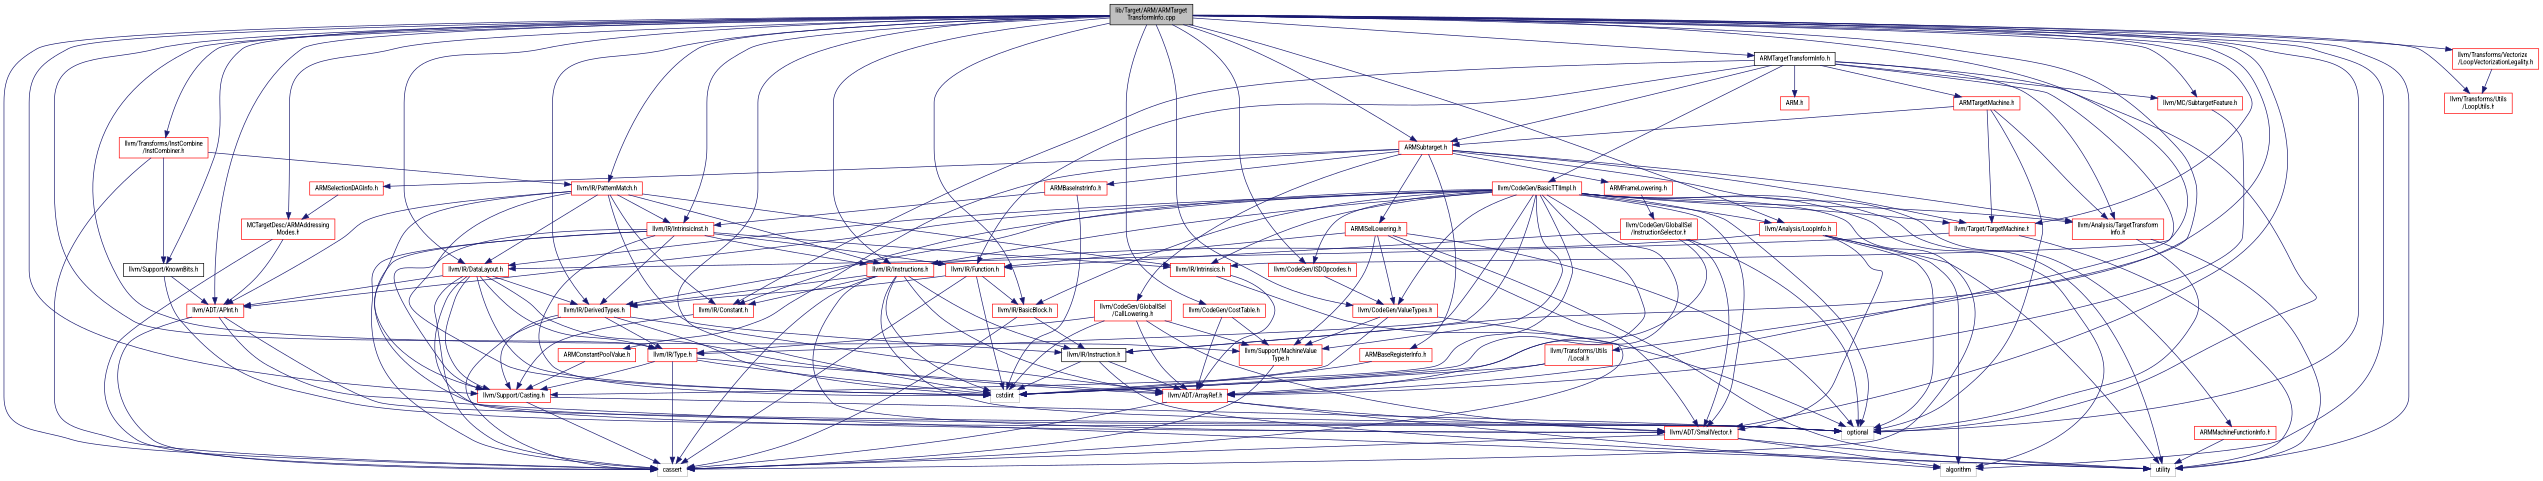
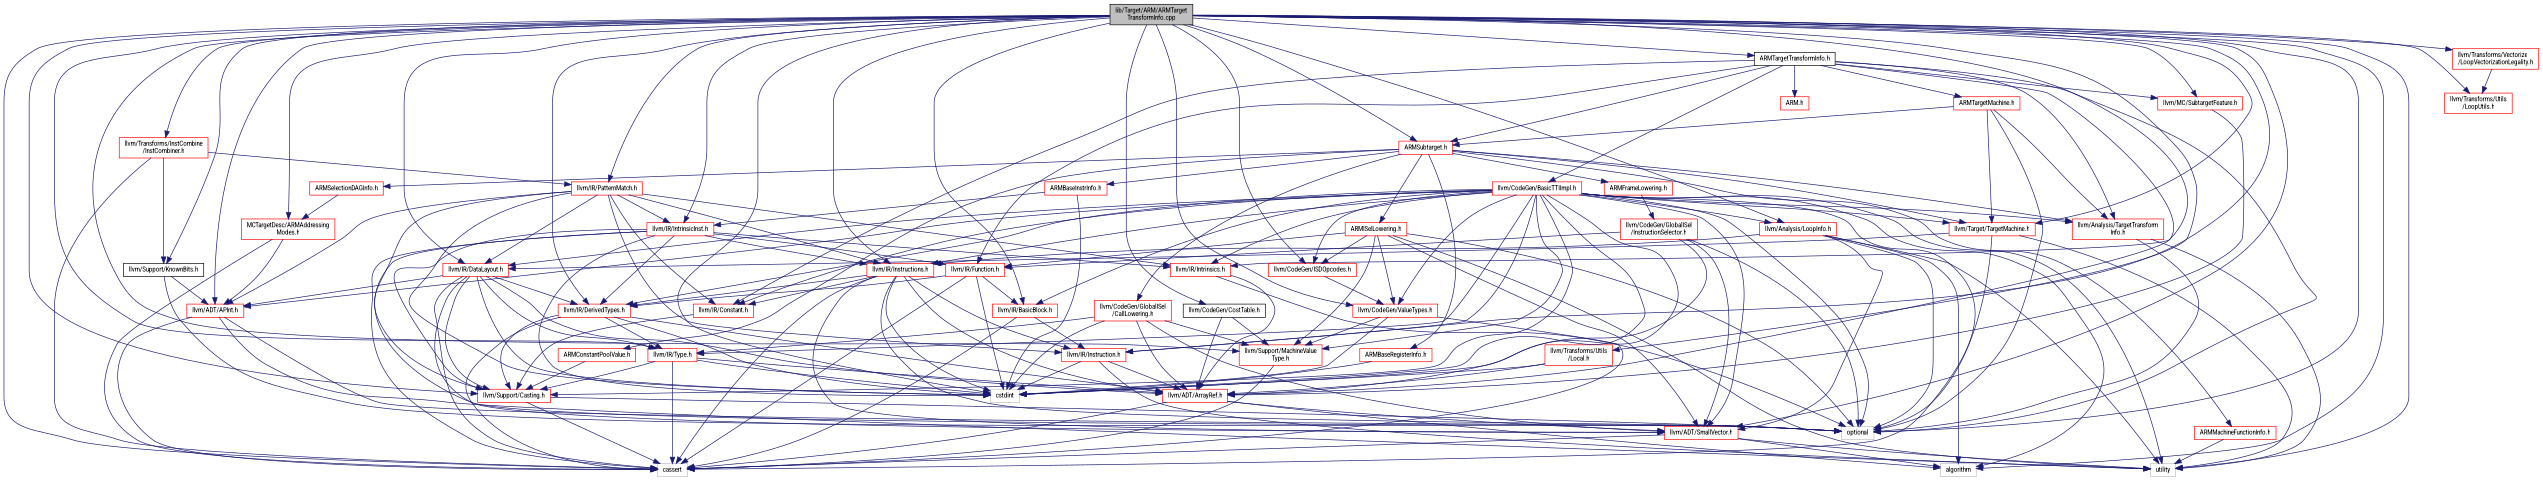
none -> (1355, 243)
(1224, 311) -> (1224, 311)
none -> (1980, 312)
(1094, 355) -> (1094, 355)
